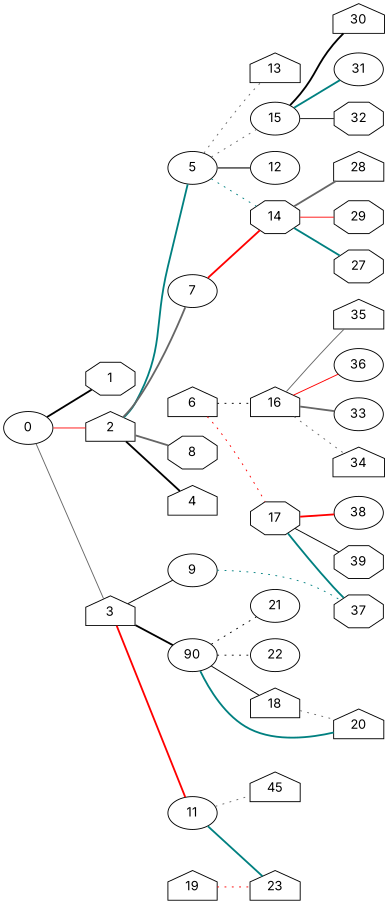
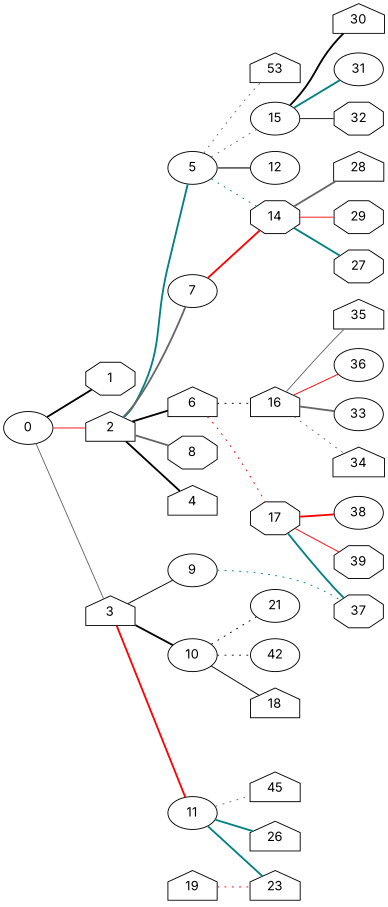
(275, 69) -> (275, 69)
none -> (150, 416)
(317, 540) -> (317, 540)
(193, 655) -> (193, 655)
(275, 655) -> (275, 655)
(359, 725) -> none
none -> (275, 838)
